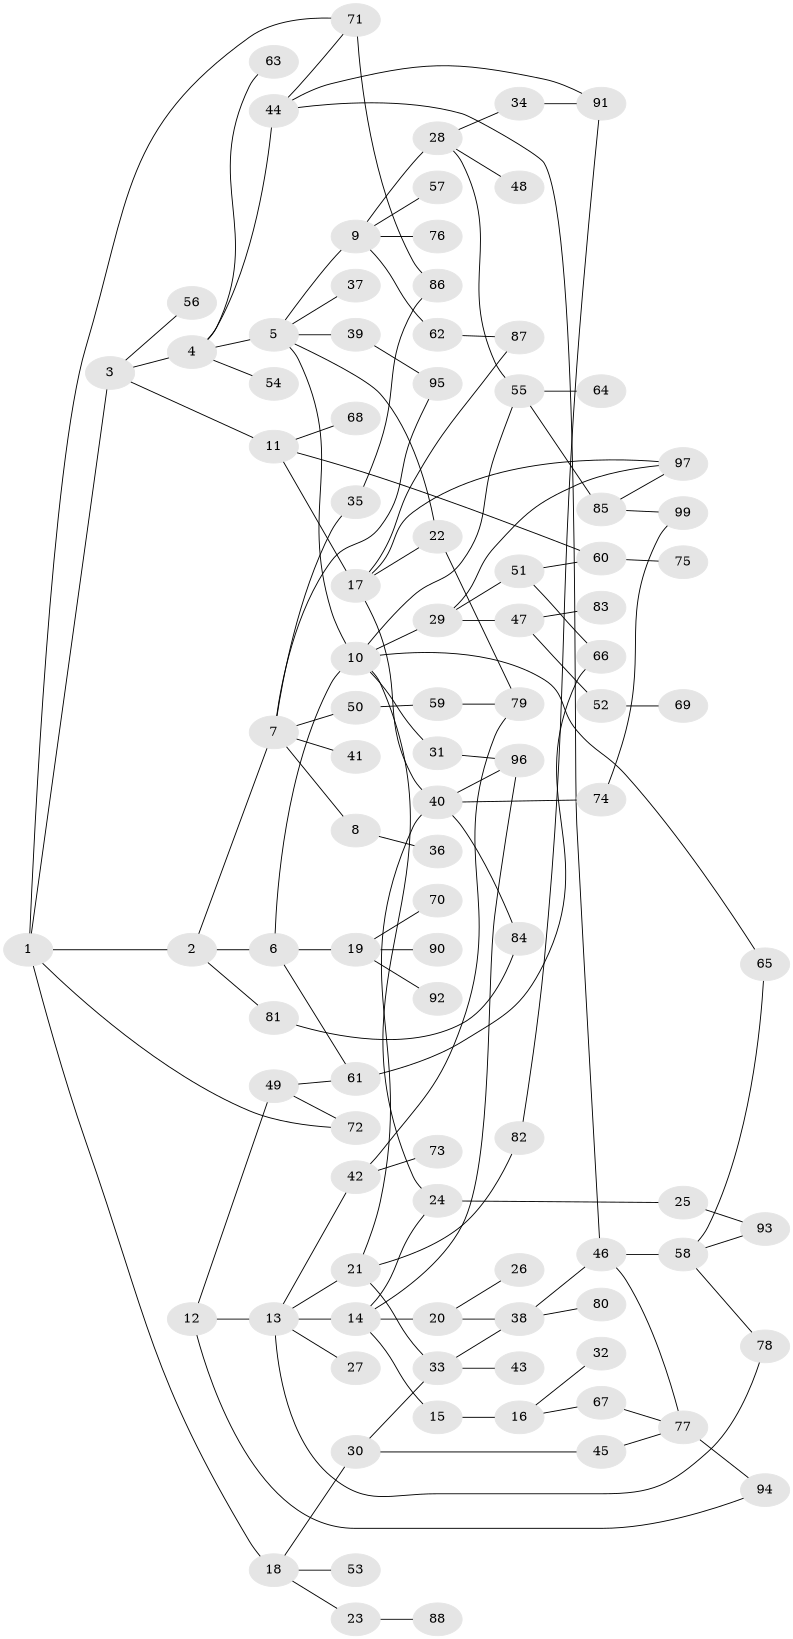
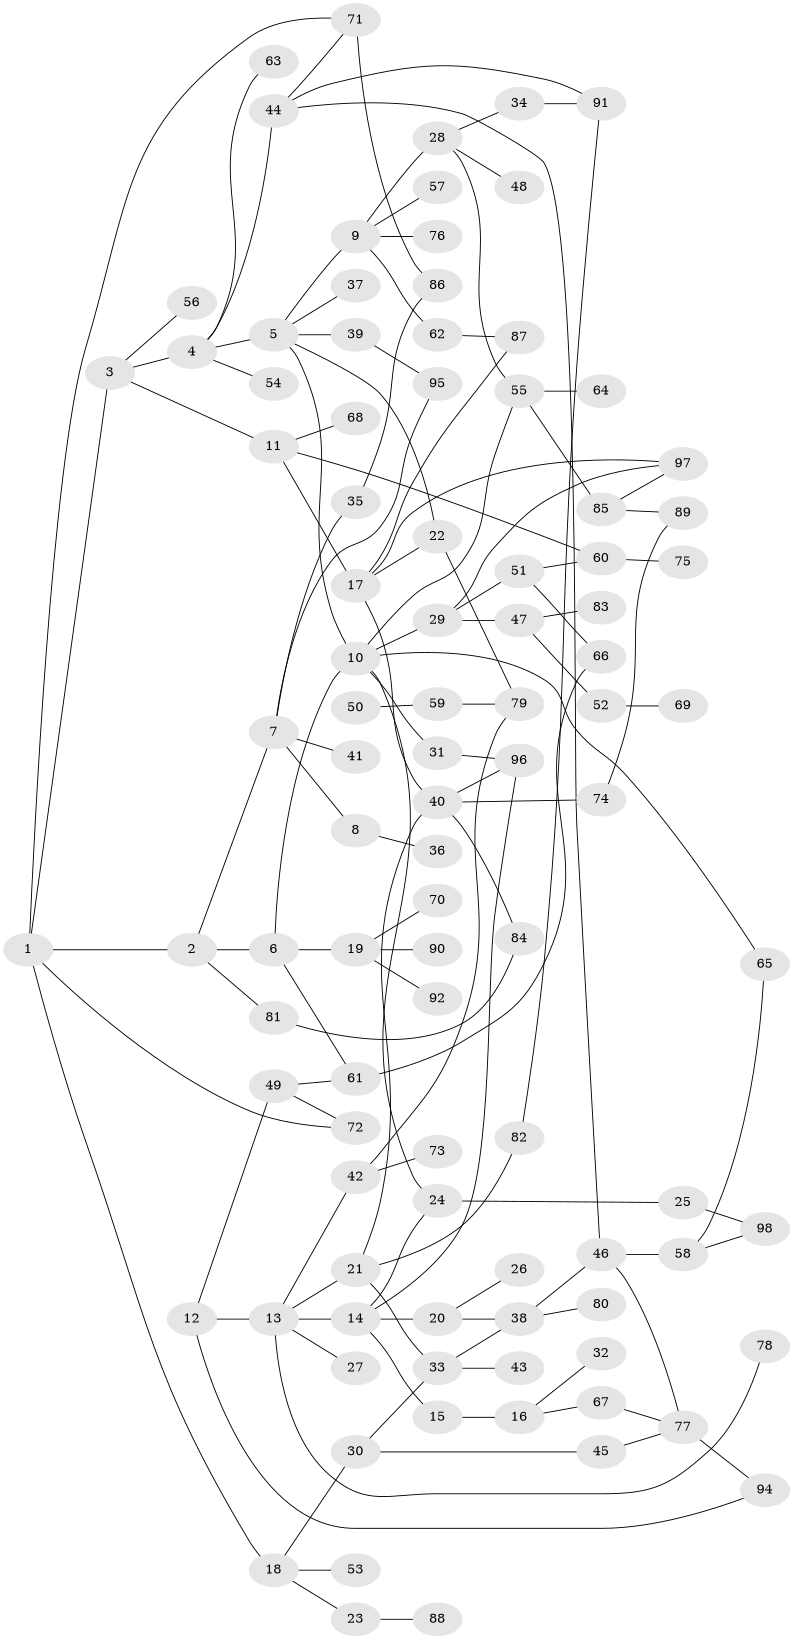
(683, 513) -> (683, 513)
(321, 718) -> none
(765, 1229) -> (765, 1229)
(724, 1300) -> none
